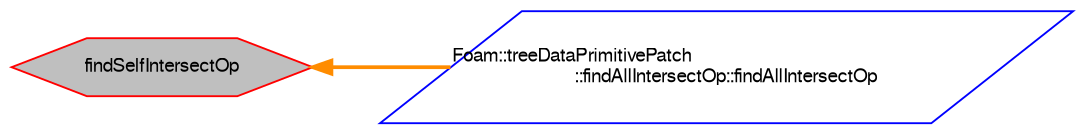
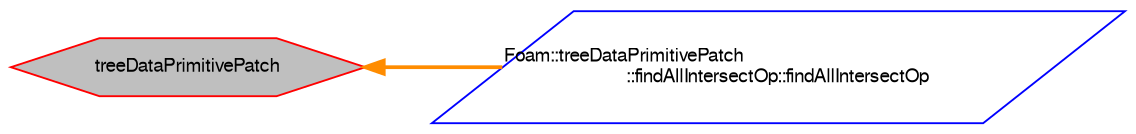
(162, 67) -> (188, 67)
